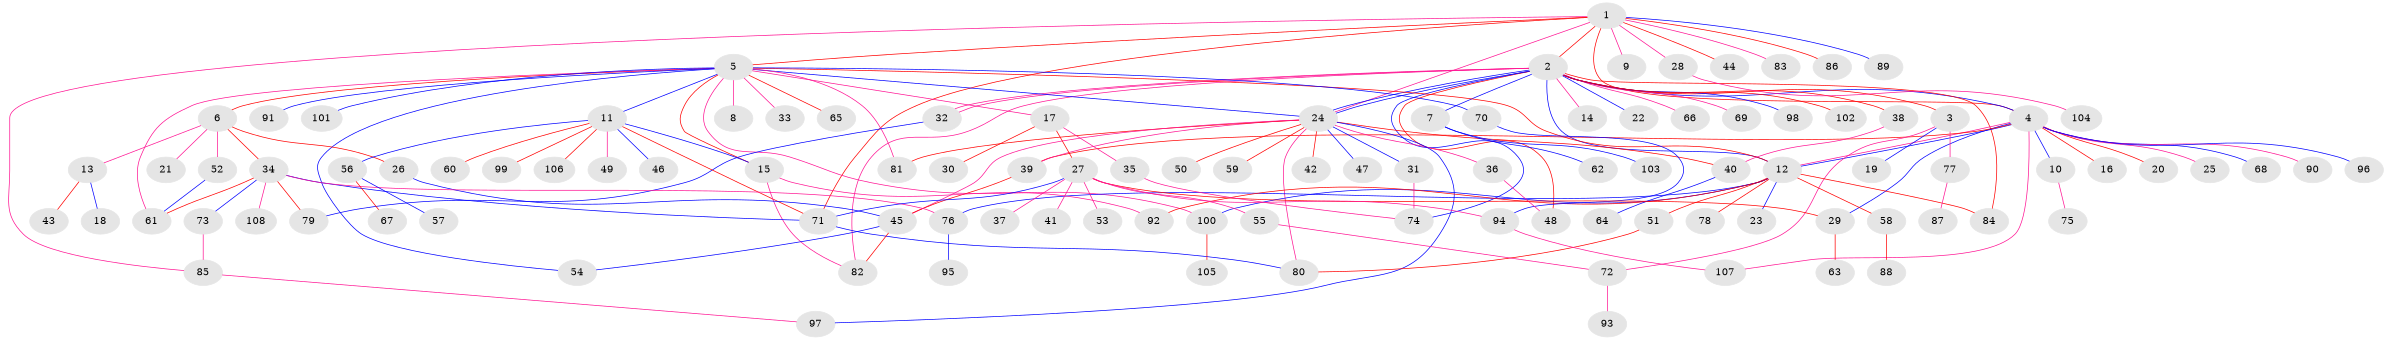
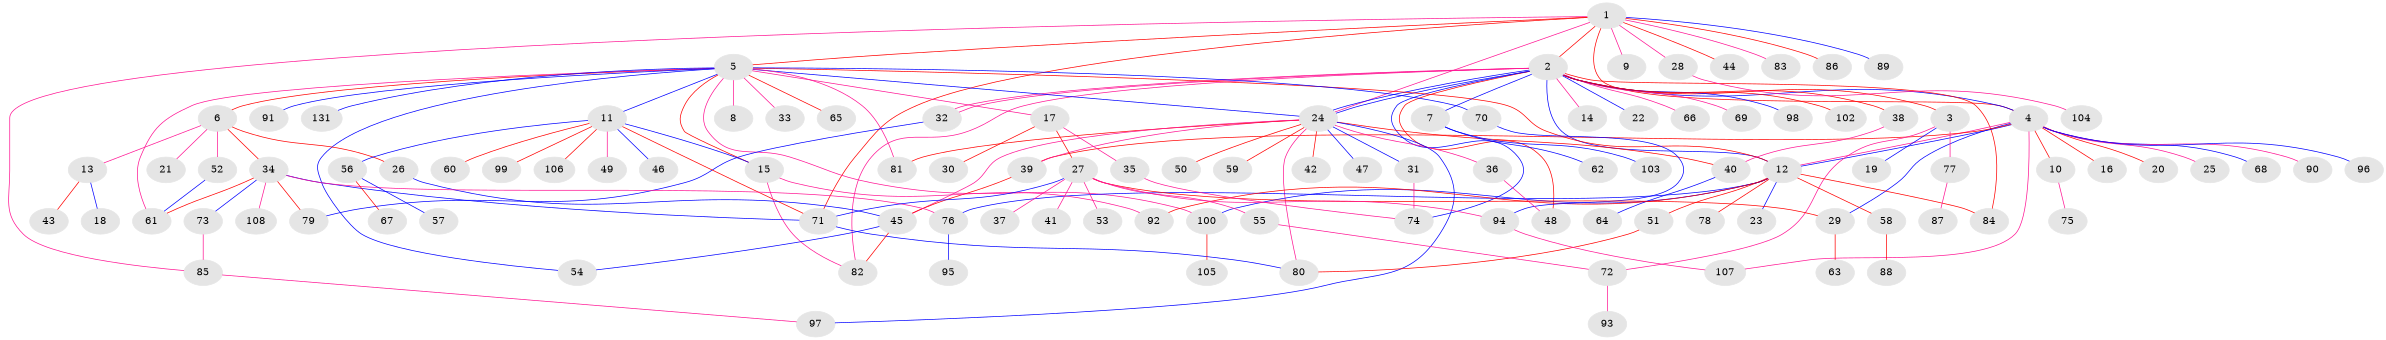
(322, 119) -> (322, 119)
(2042, 144) -> (2042, 144)
